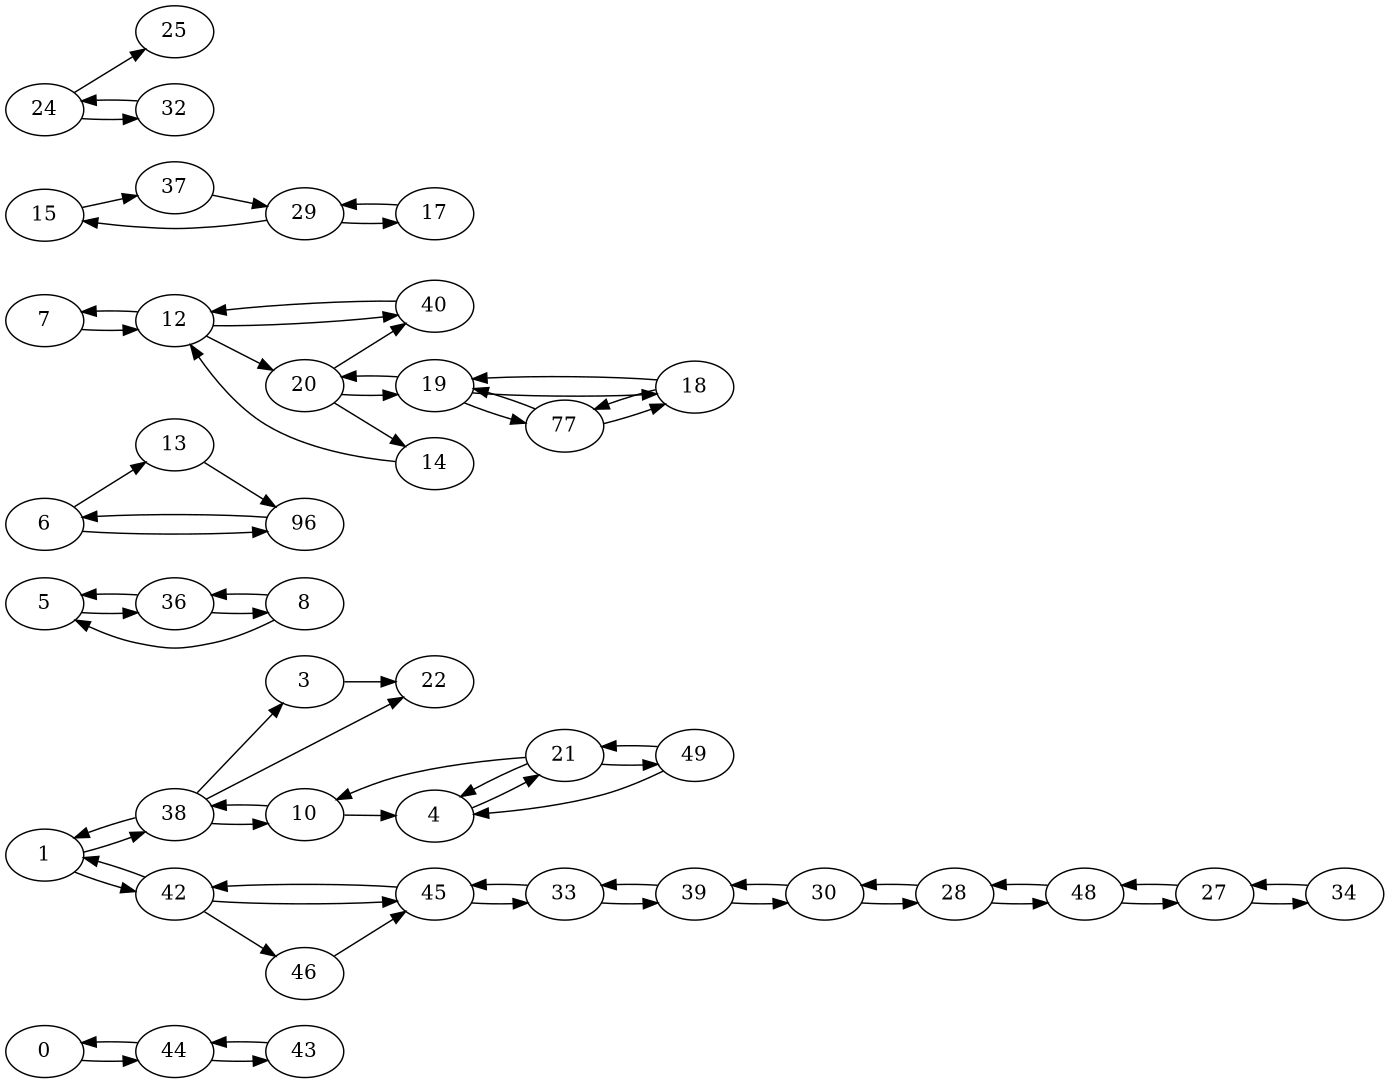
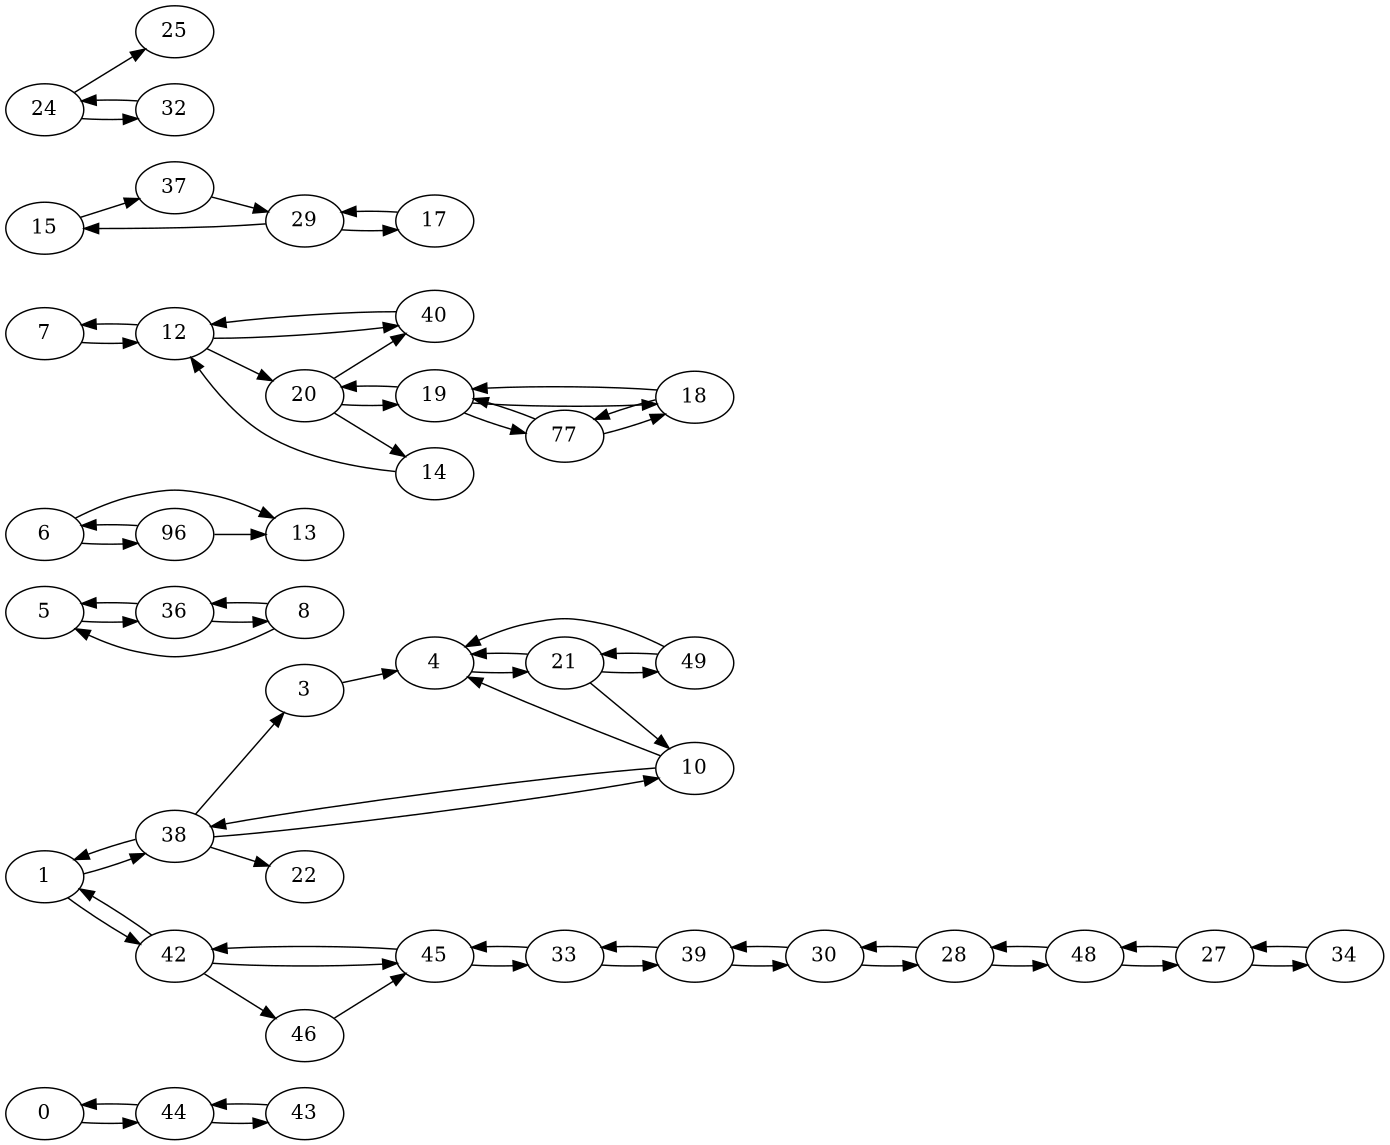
(234, 481) -> (233, 534)
(363, 682) -> (363, 678)
